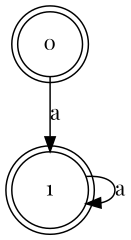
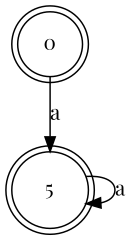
(50, 190) -> (50, 190)
